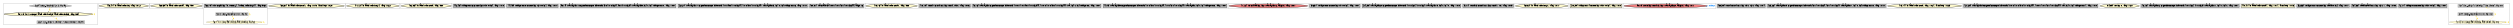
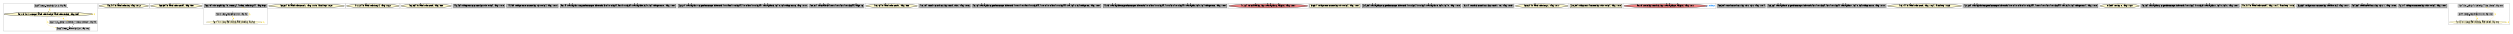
(50, 6) -> (50, 6)
(1335, 6) -> (1335, 6)
none -> (73, 29)
